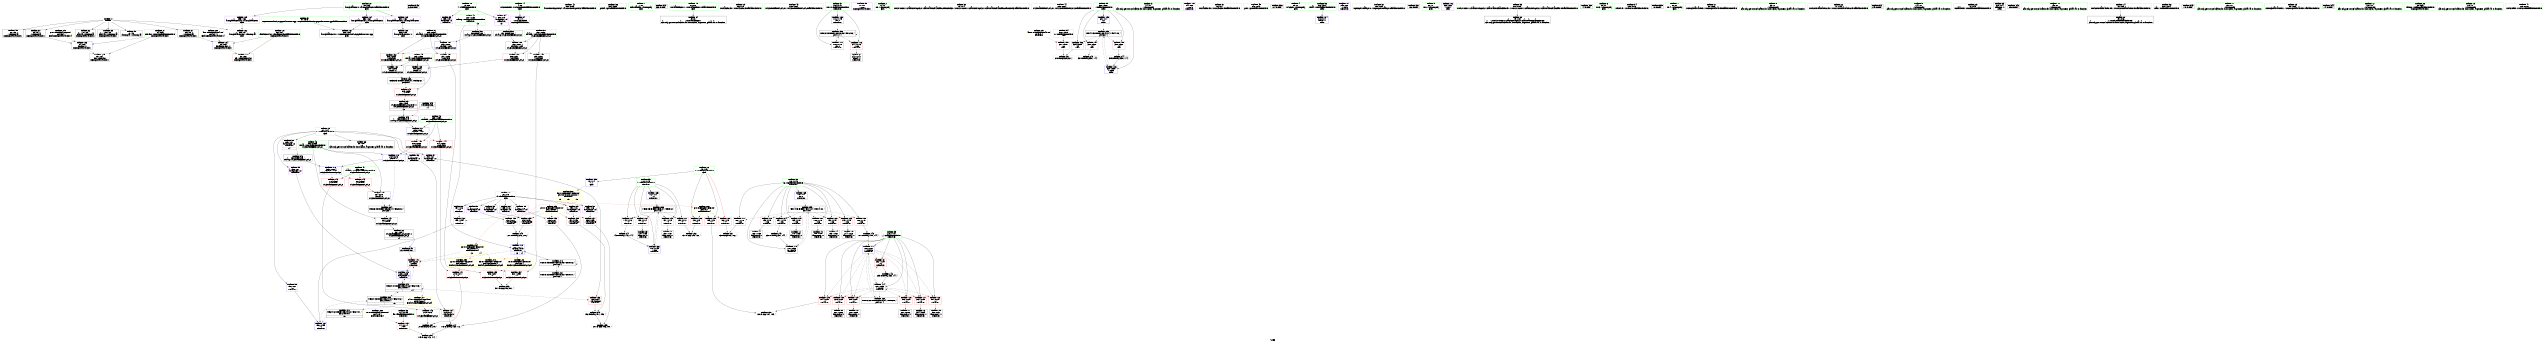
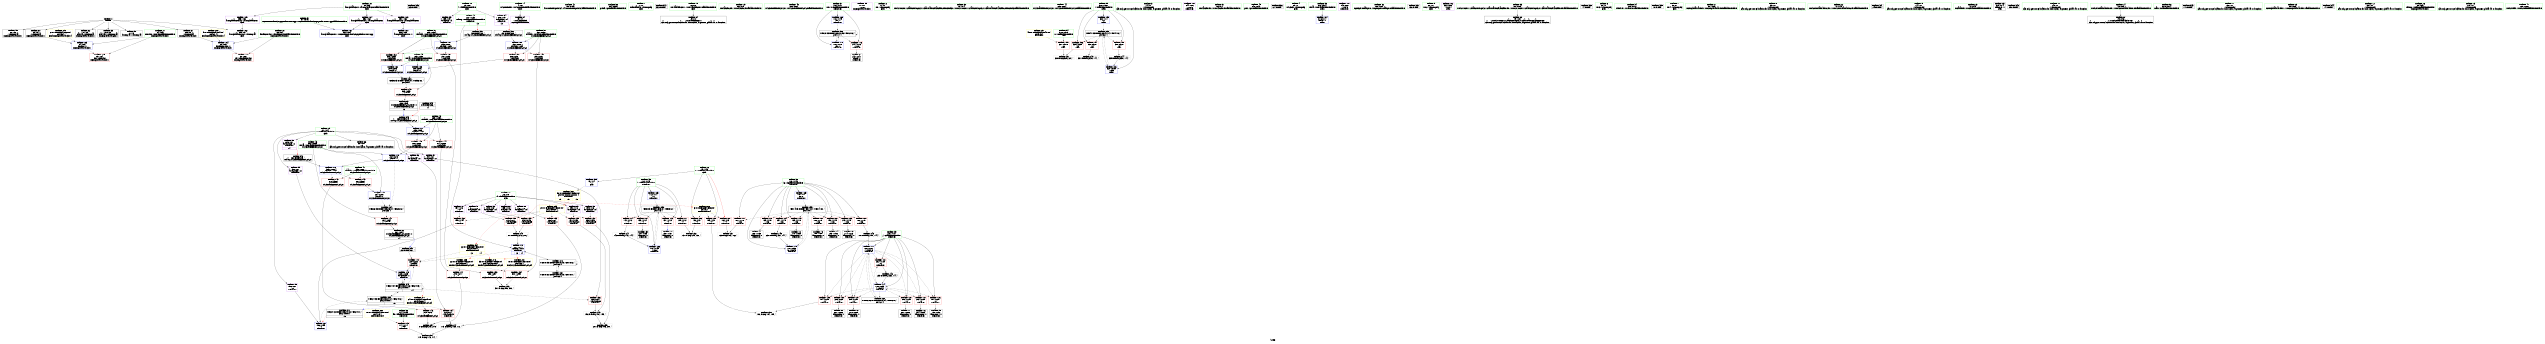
(108, 36) -> (108, 36)
